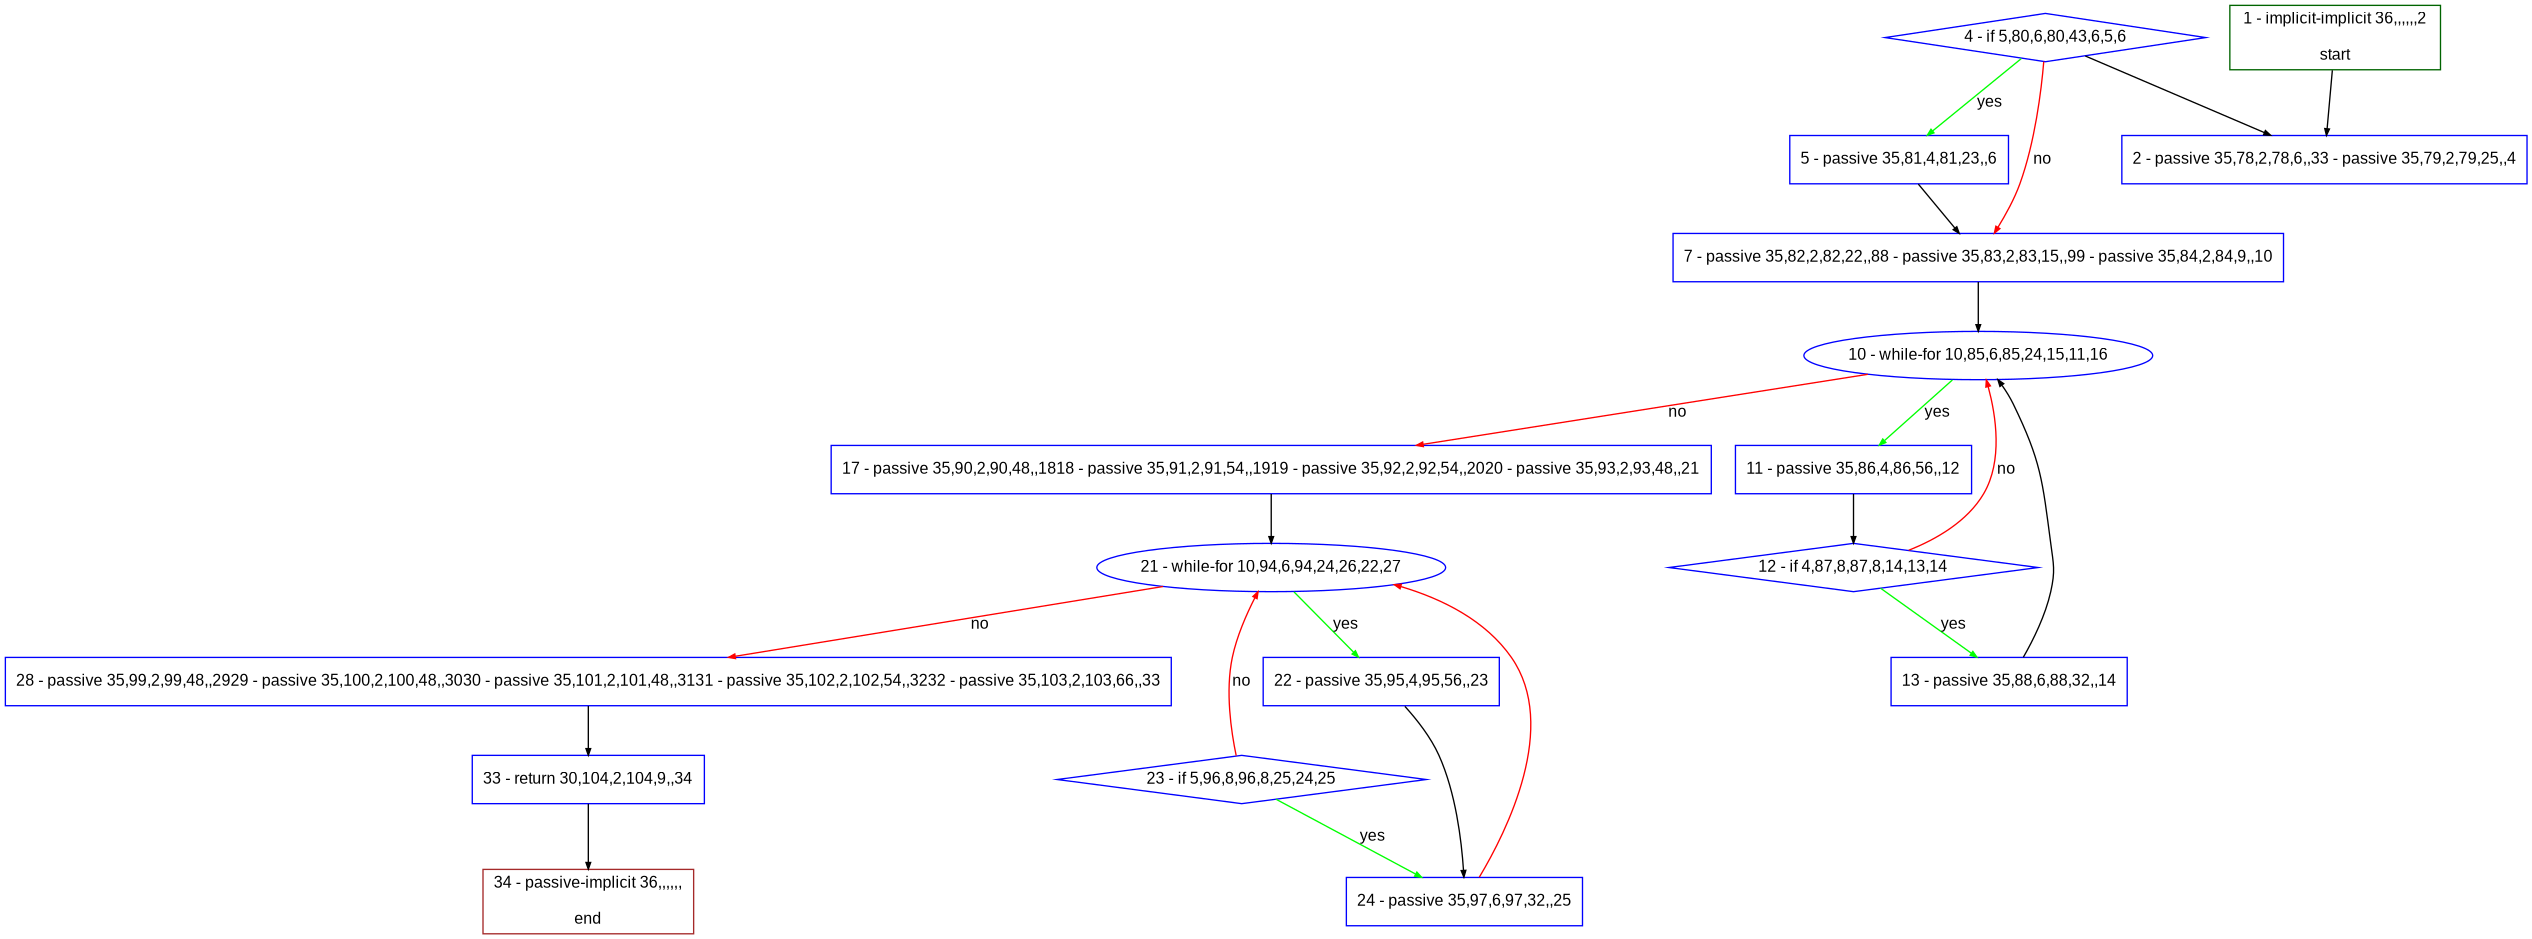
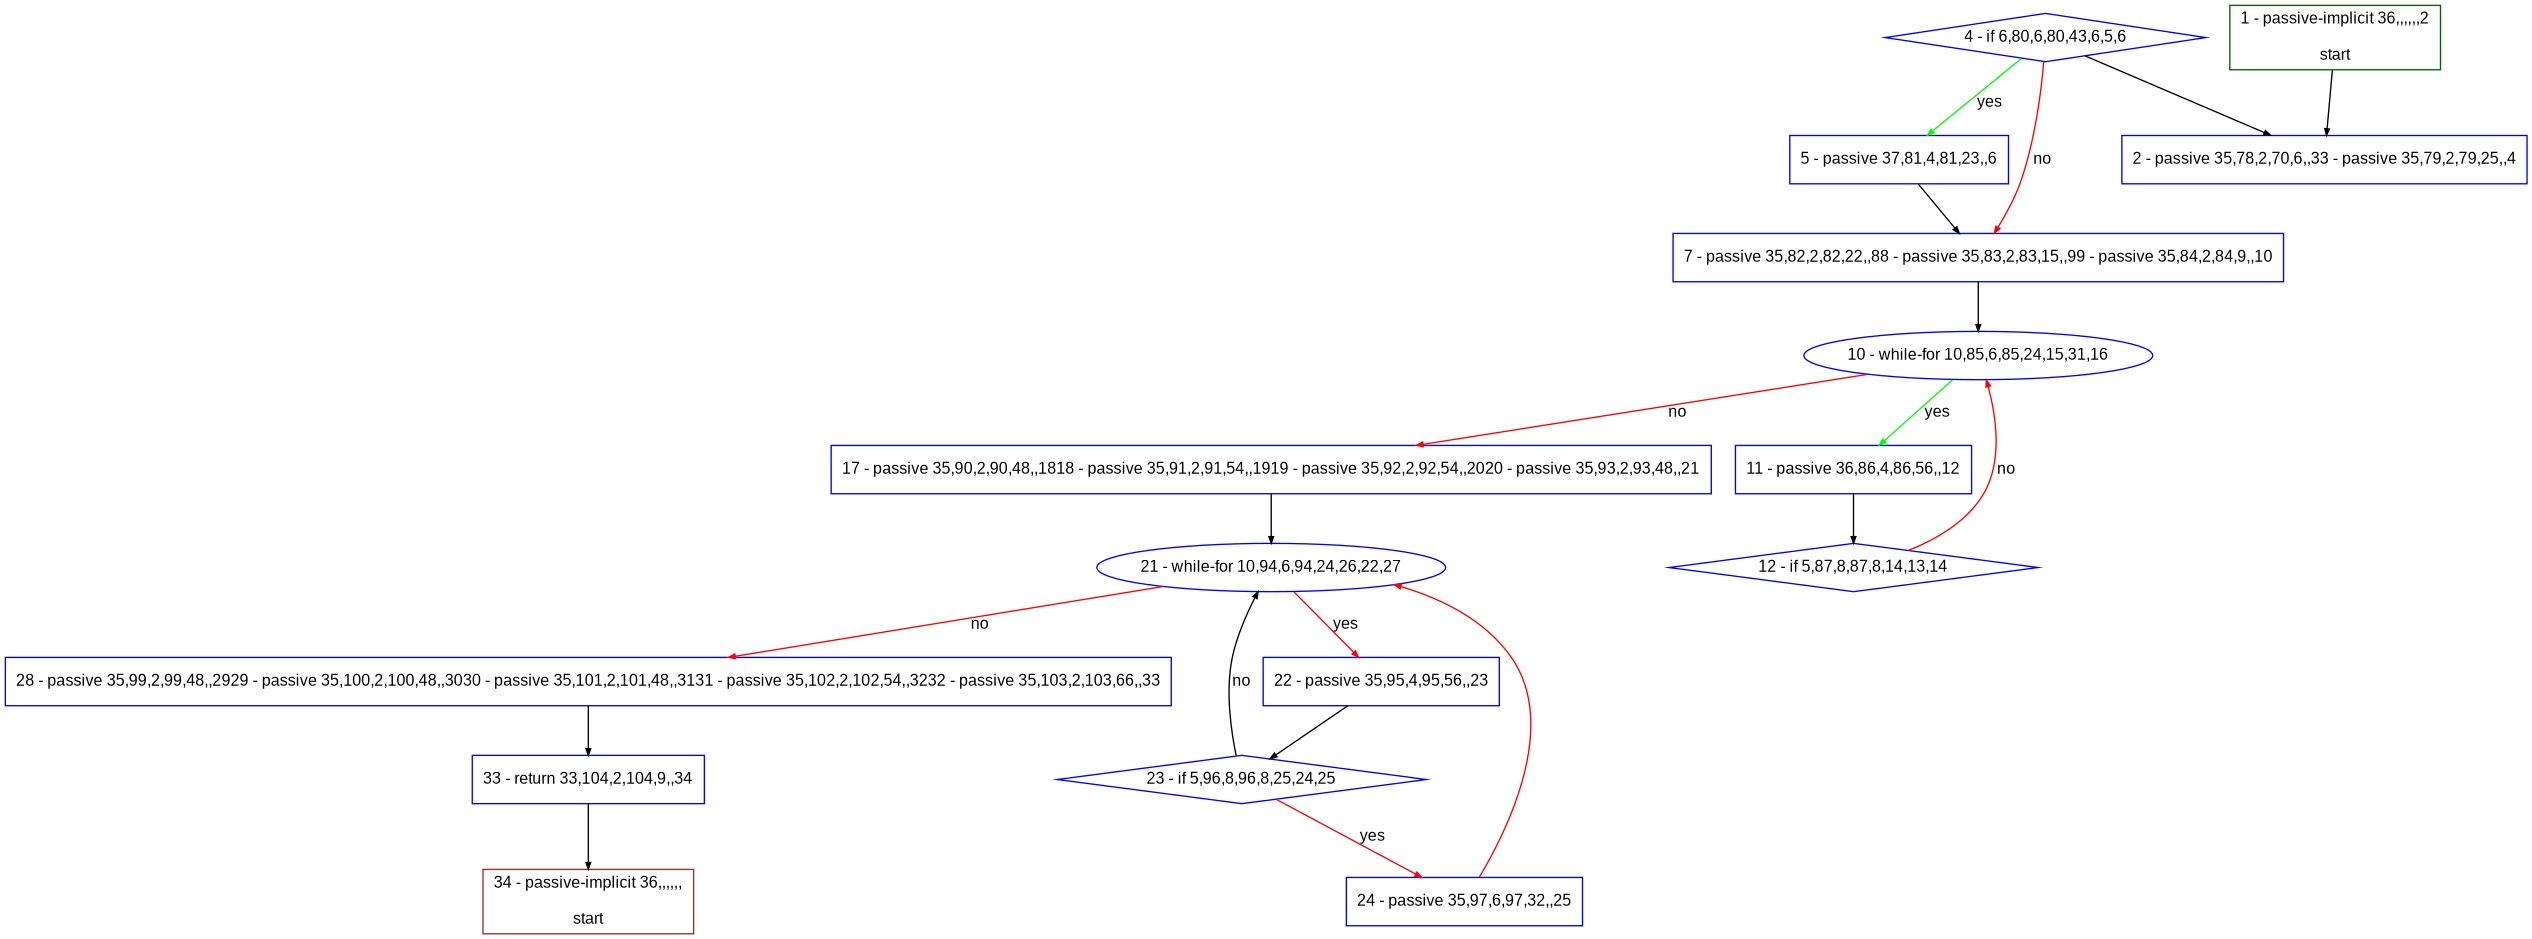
(2045, 38) -> (2045, 38)
(2335, 38) -> (2335, 38)
(1899, 160) -> (1899, 160)
(2324, 160) -> (2324, 160)
(1978, 356) -> (1978, 356)
(1854, 470) -> (1854, 470)
(1854, 568) -> (1854, 568)
(1324, 622) -> (1324, 622)
(1230, 675) -> (1230, 675)
(2009, 682) -> none
(588, 780) -> (588, 780)
(1449, 783) -> (1312, 730)
(1346, 837) -> (1346, 837)
(588, 902) -> (588, 902)
